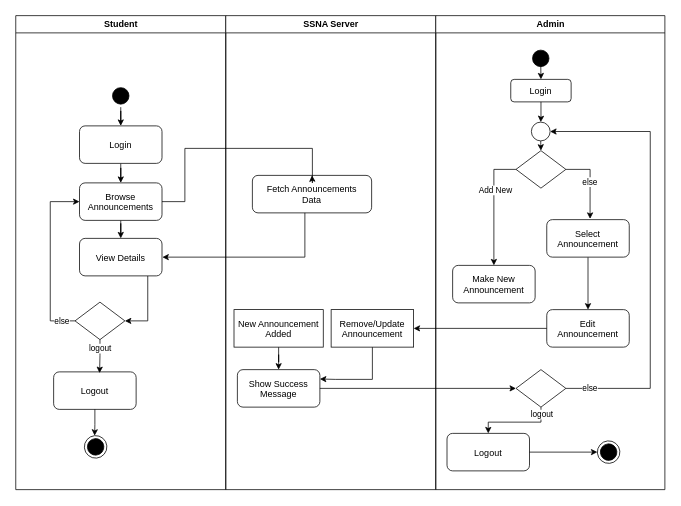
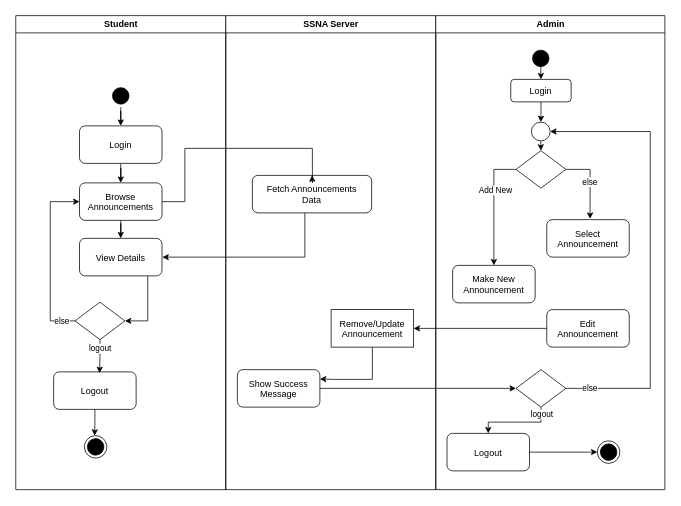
(588, 303) -> none
(279, 328) -> none
(279, 361) -> none
